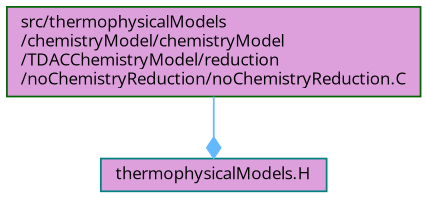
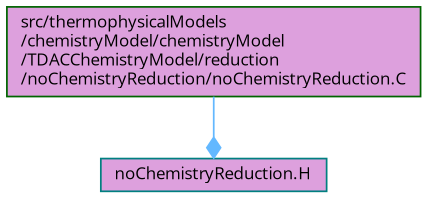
(214, 175) -> (214, 175)
